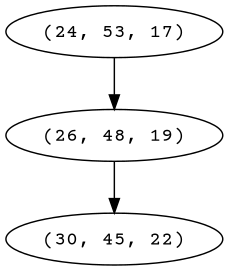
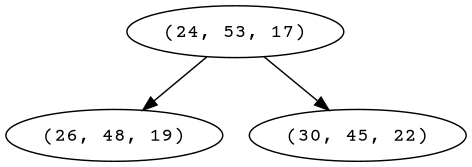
(114, 180) -> (291, 79)
